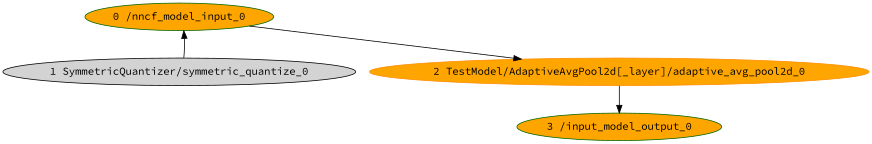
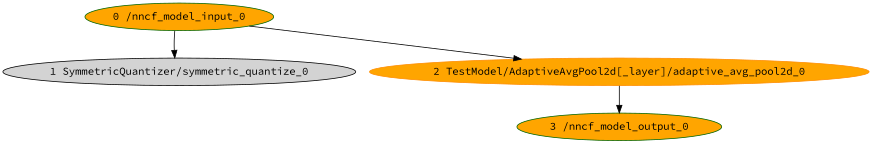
(184, 48) -> (174, 41)
(619, 127) -> (619, 127)
